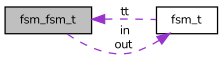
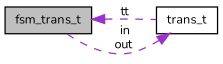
(48, 20) -> (48, 20)
(187, 20) -> (187, 20)
